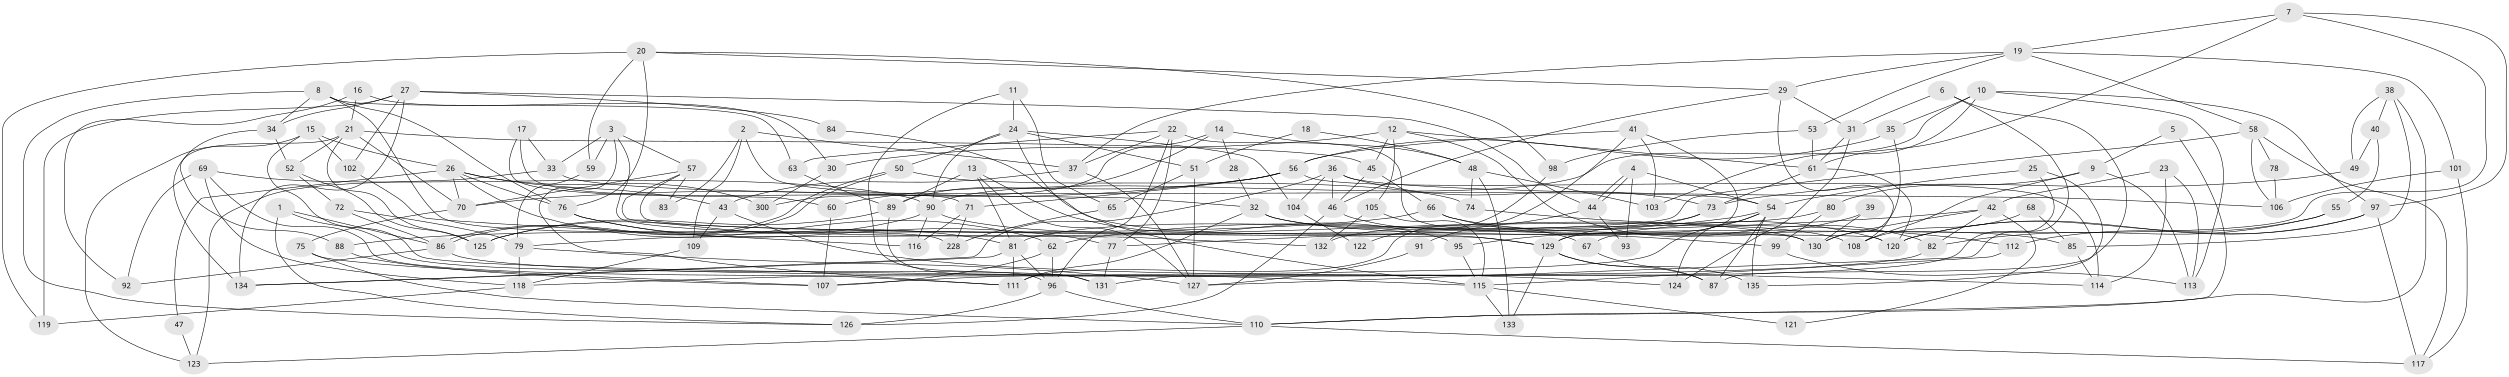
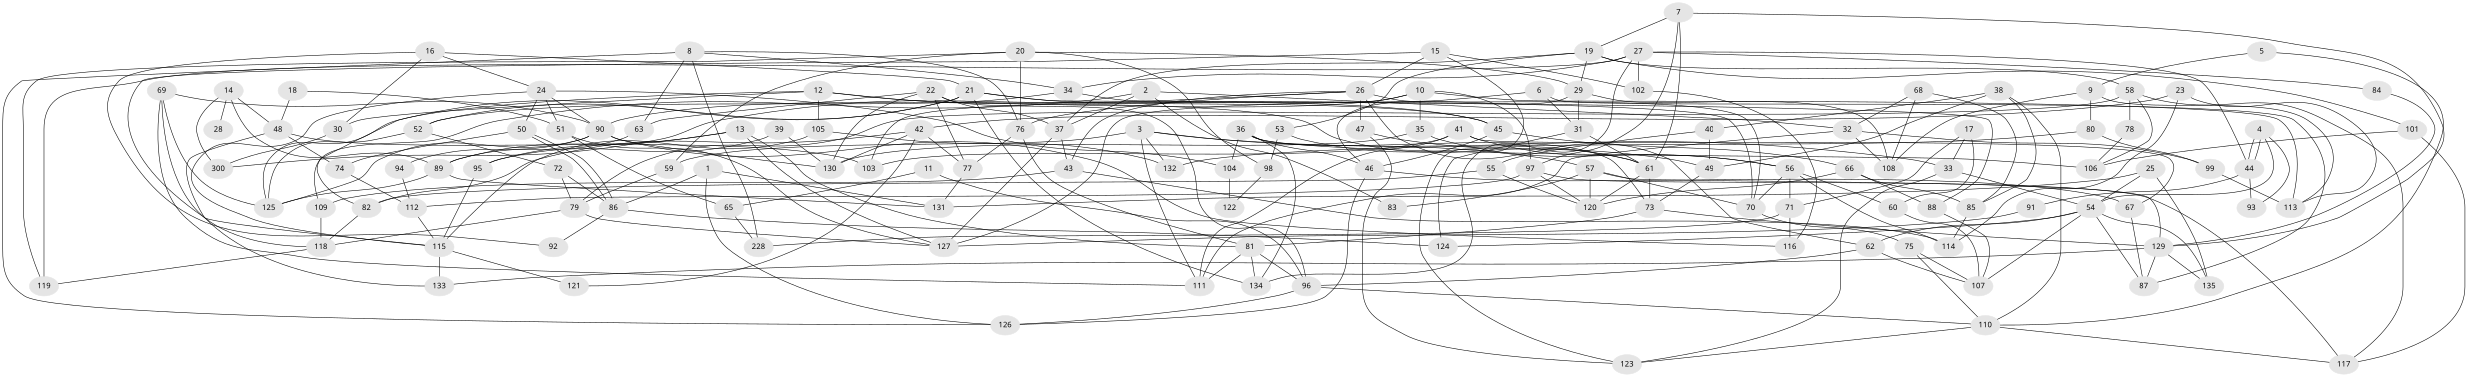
(1013, 110) -> (486, 71)
none -> (1535, 149)
none -> (400, 169)
(1244, 188) -> (1883, 110)
(148, 218) -> (196, 175)
